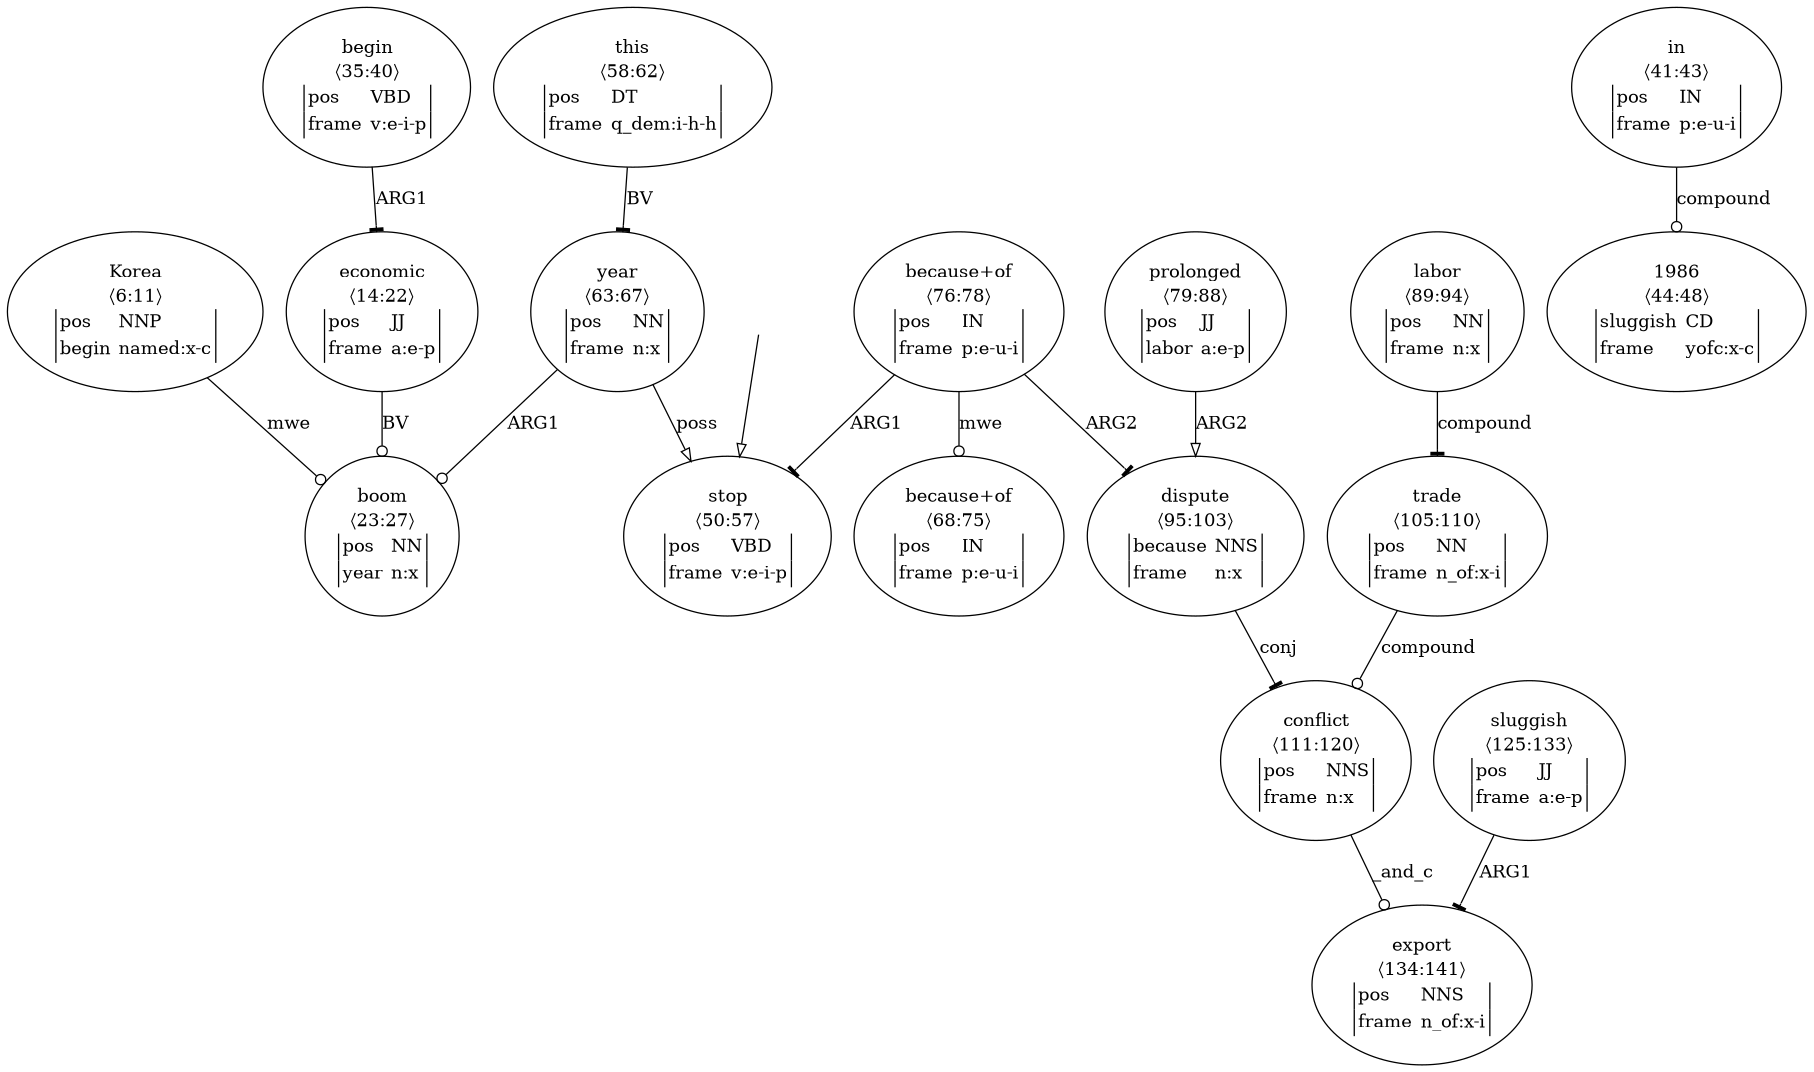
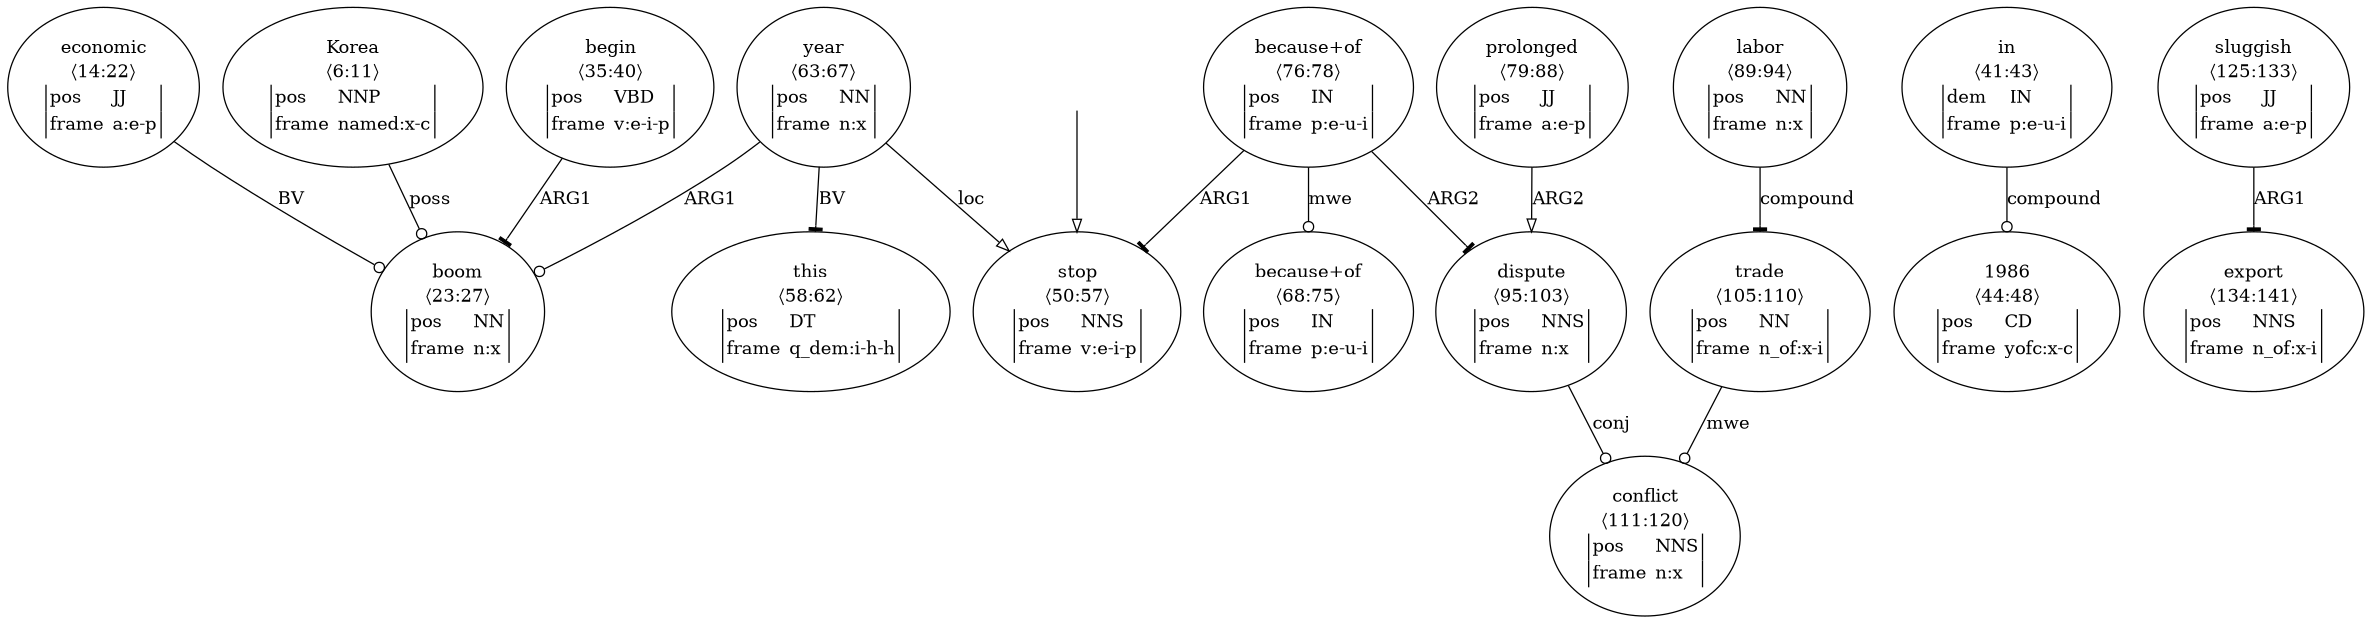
(1632, 97) -> (1967, 97)
(374, 196) -> (535, 198)
(625, 197) -> (818, 196)
(1639, 322) -> (1958, 322)
(85, 349) -> (302, 124)
(1169, 349) -> (1506, 124)
(289, 424) -> (430, 199)
(697, 424) -> (971, 199)
(752, 546) -> (1103, 322)
(1170, 546) -> (1495, 322)
(363, 573) -> (438, 349)
(1255, 646) -> (1586, 420)
(1428, 648) -> (1728, 424)
(1366, 867) -> none
